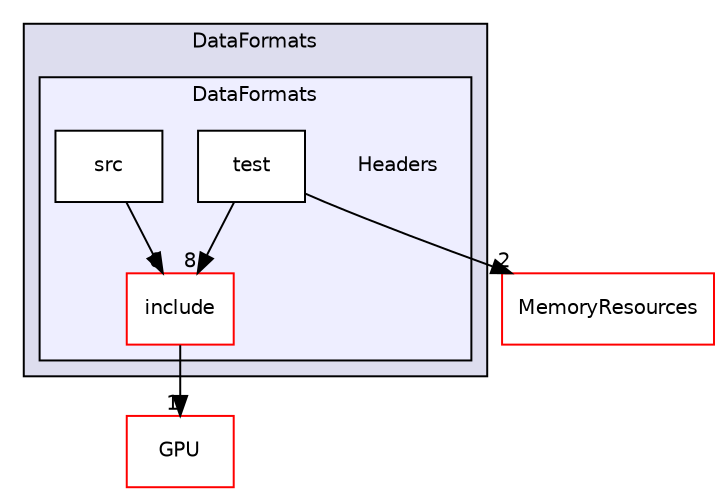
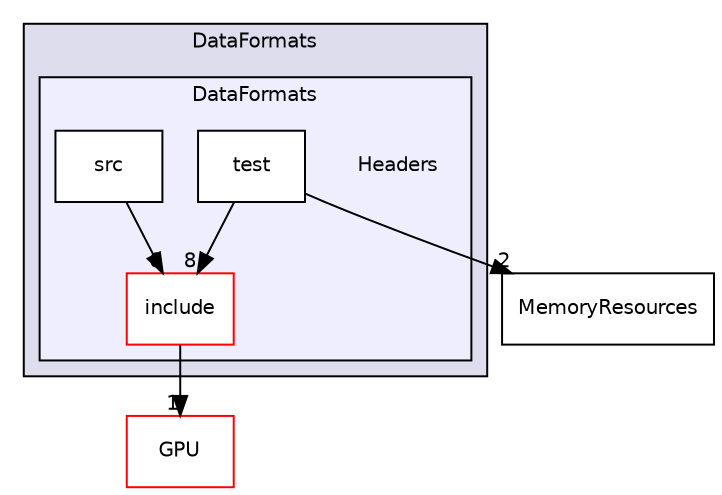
(608, 309) -> (608, 309)
